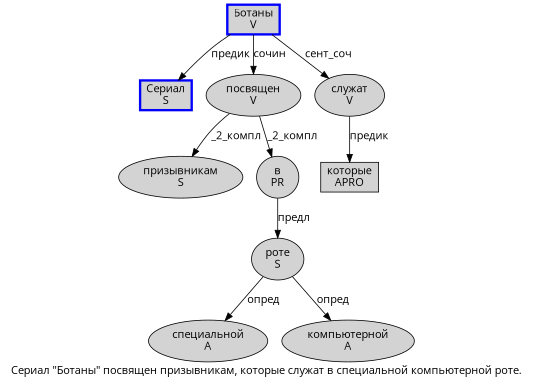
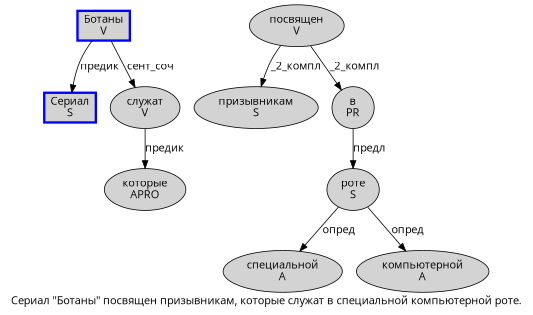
(253, 50) -> none
(350, 177) -> (145, 190)
